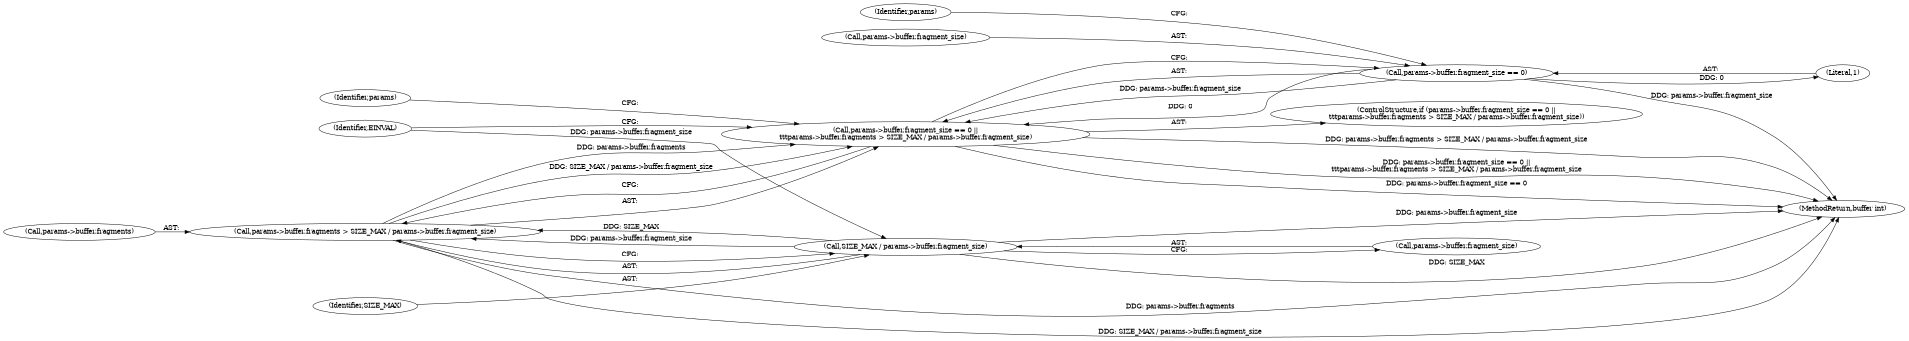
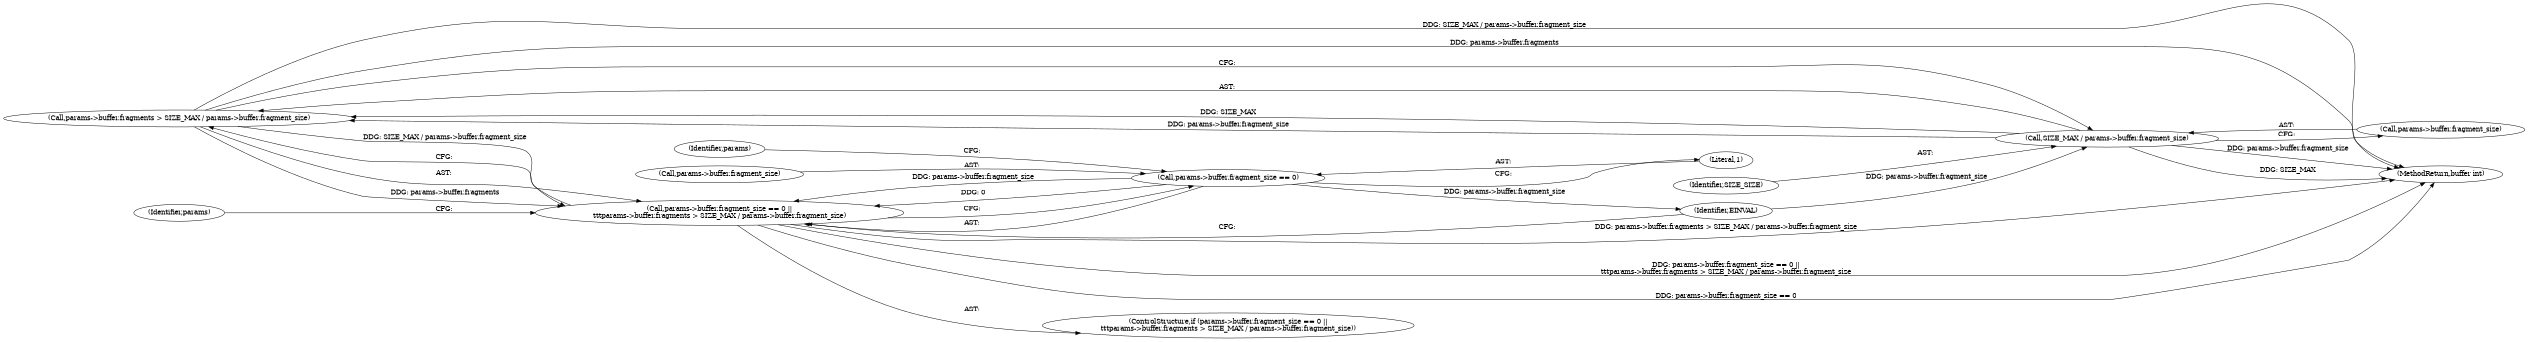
(1712, 78) -> (1504, 174)
(1694, 106) -> (1484, 199)
(79, 232) -> none
(365, 306) -> (1726, 186)
